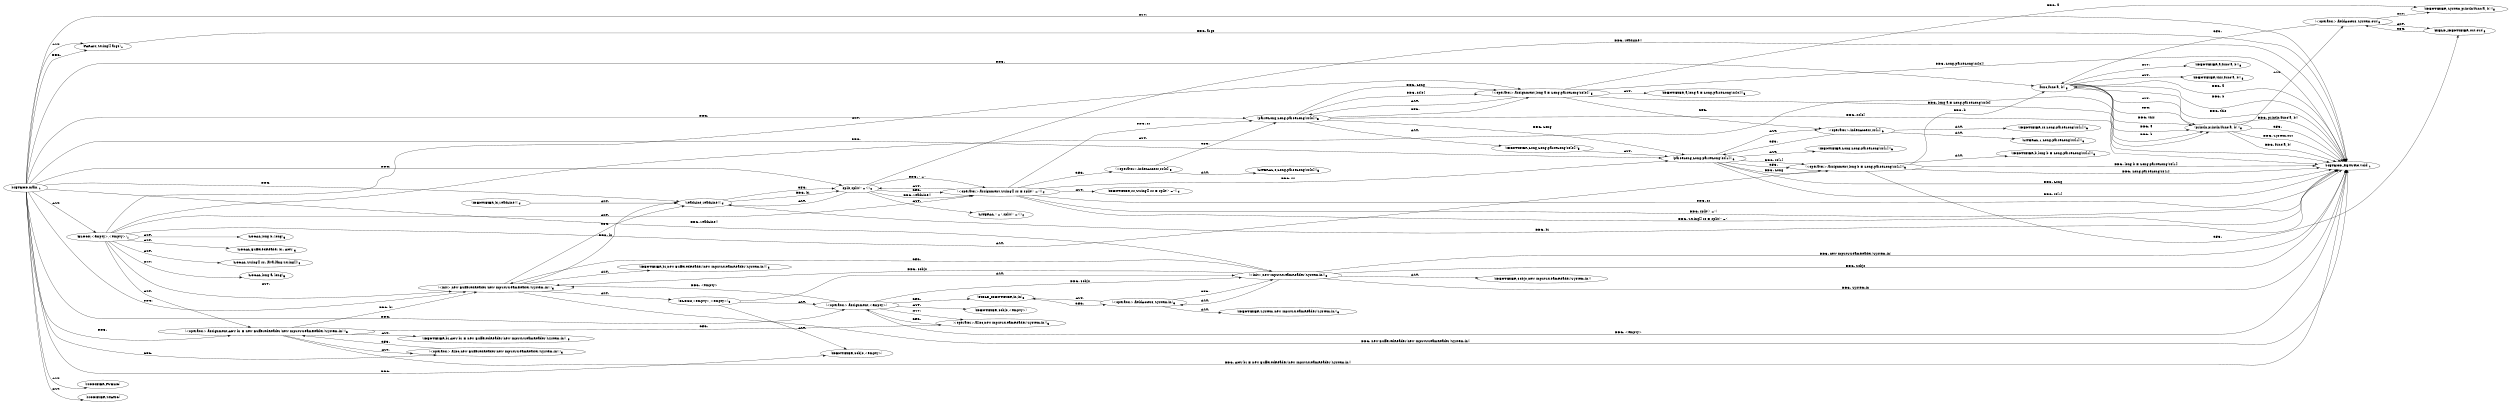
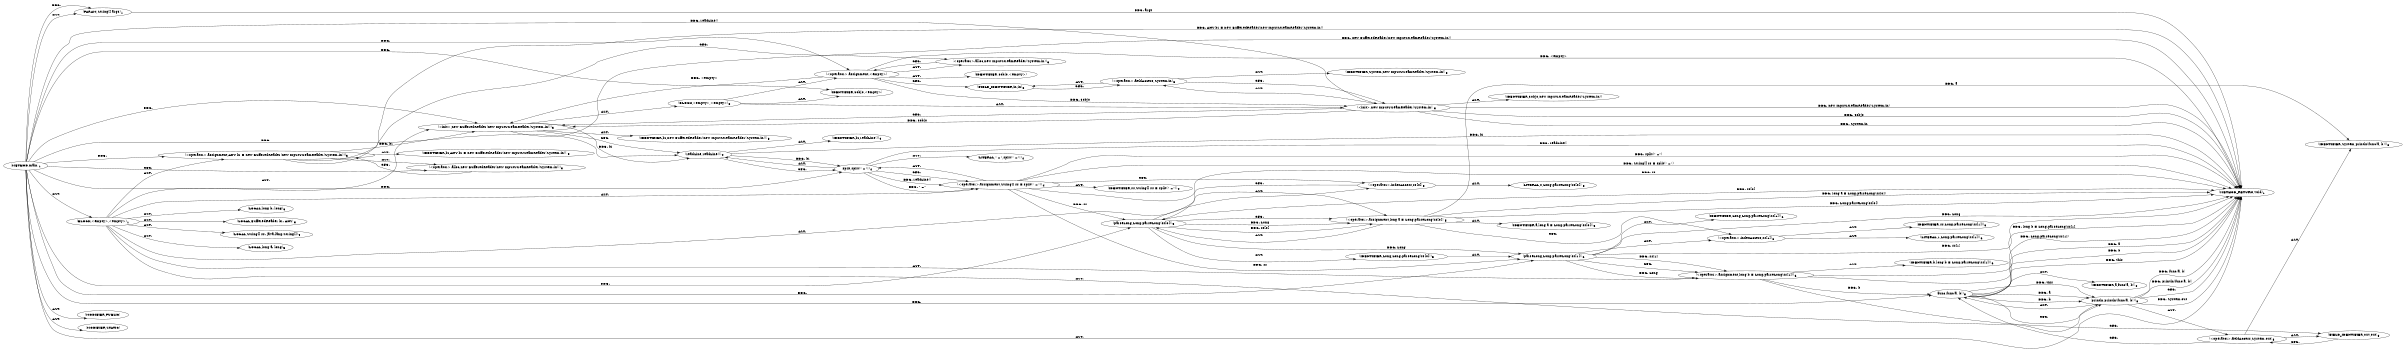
(2218, 78) -> none
(1780, 144) -> none
none -> (1259, 197)
(602, 203) -> (778, 147)
